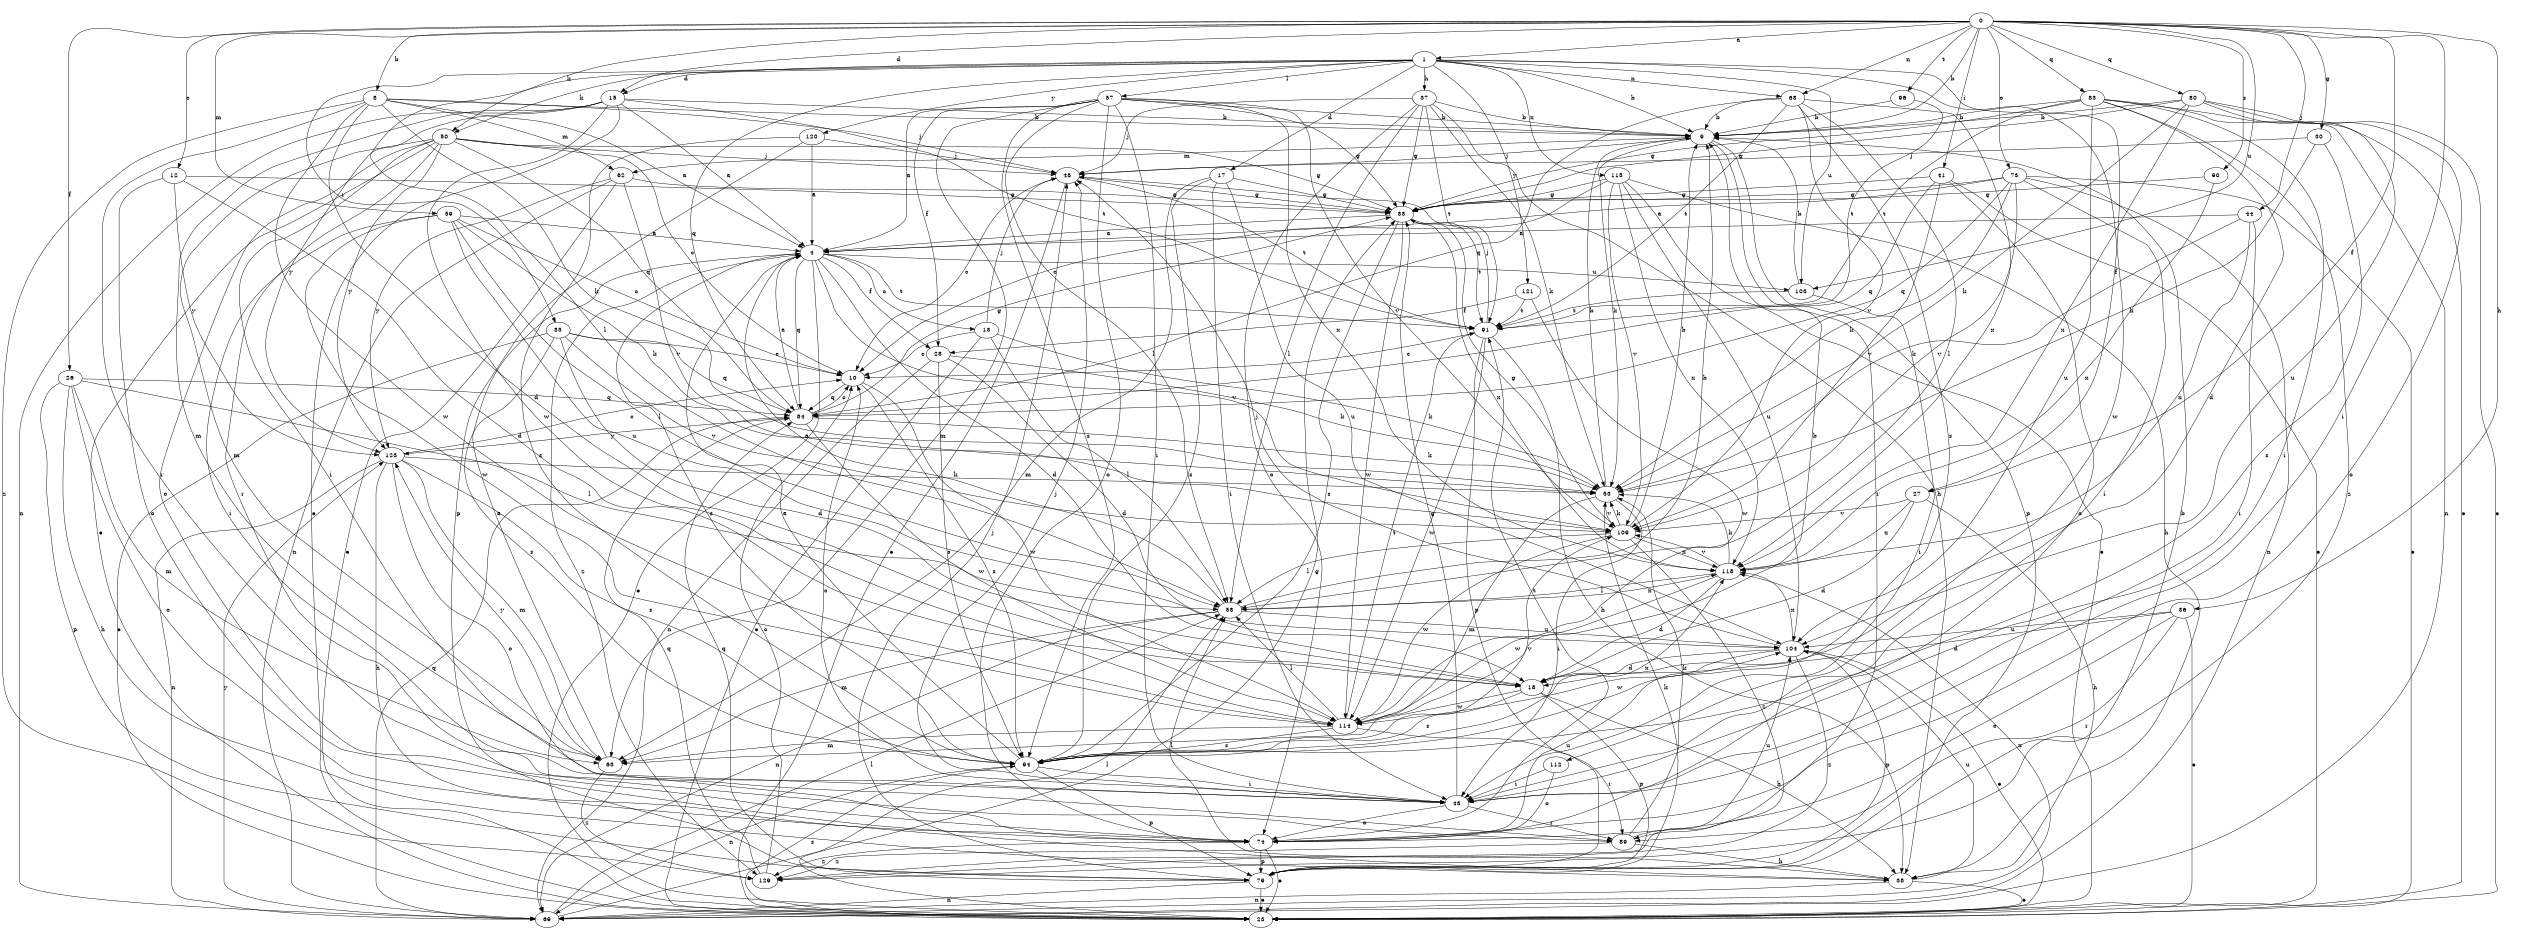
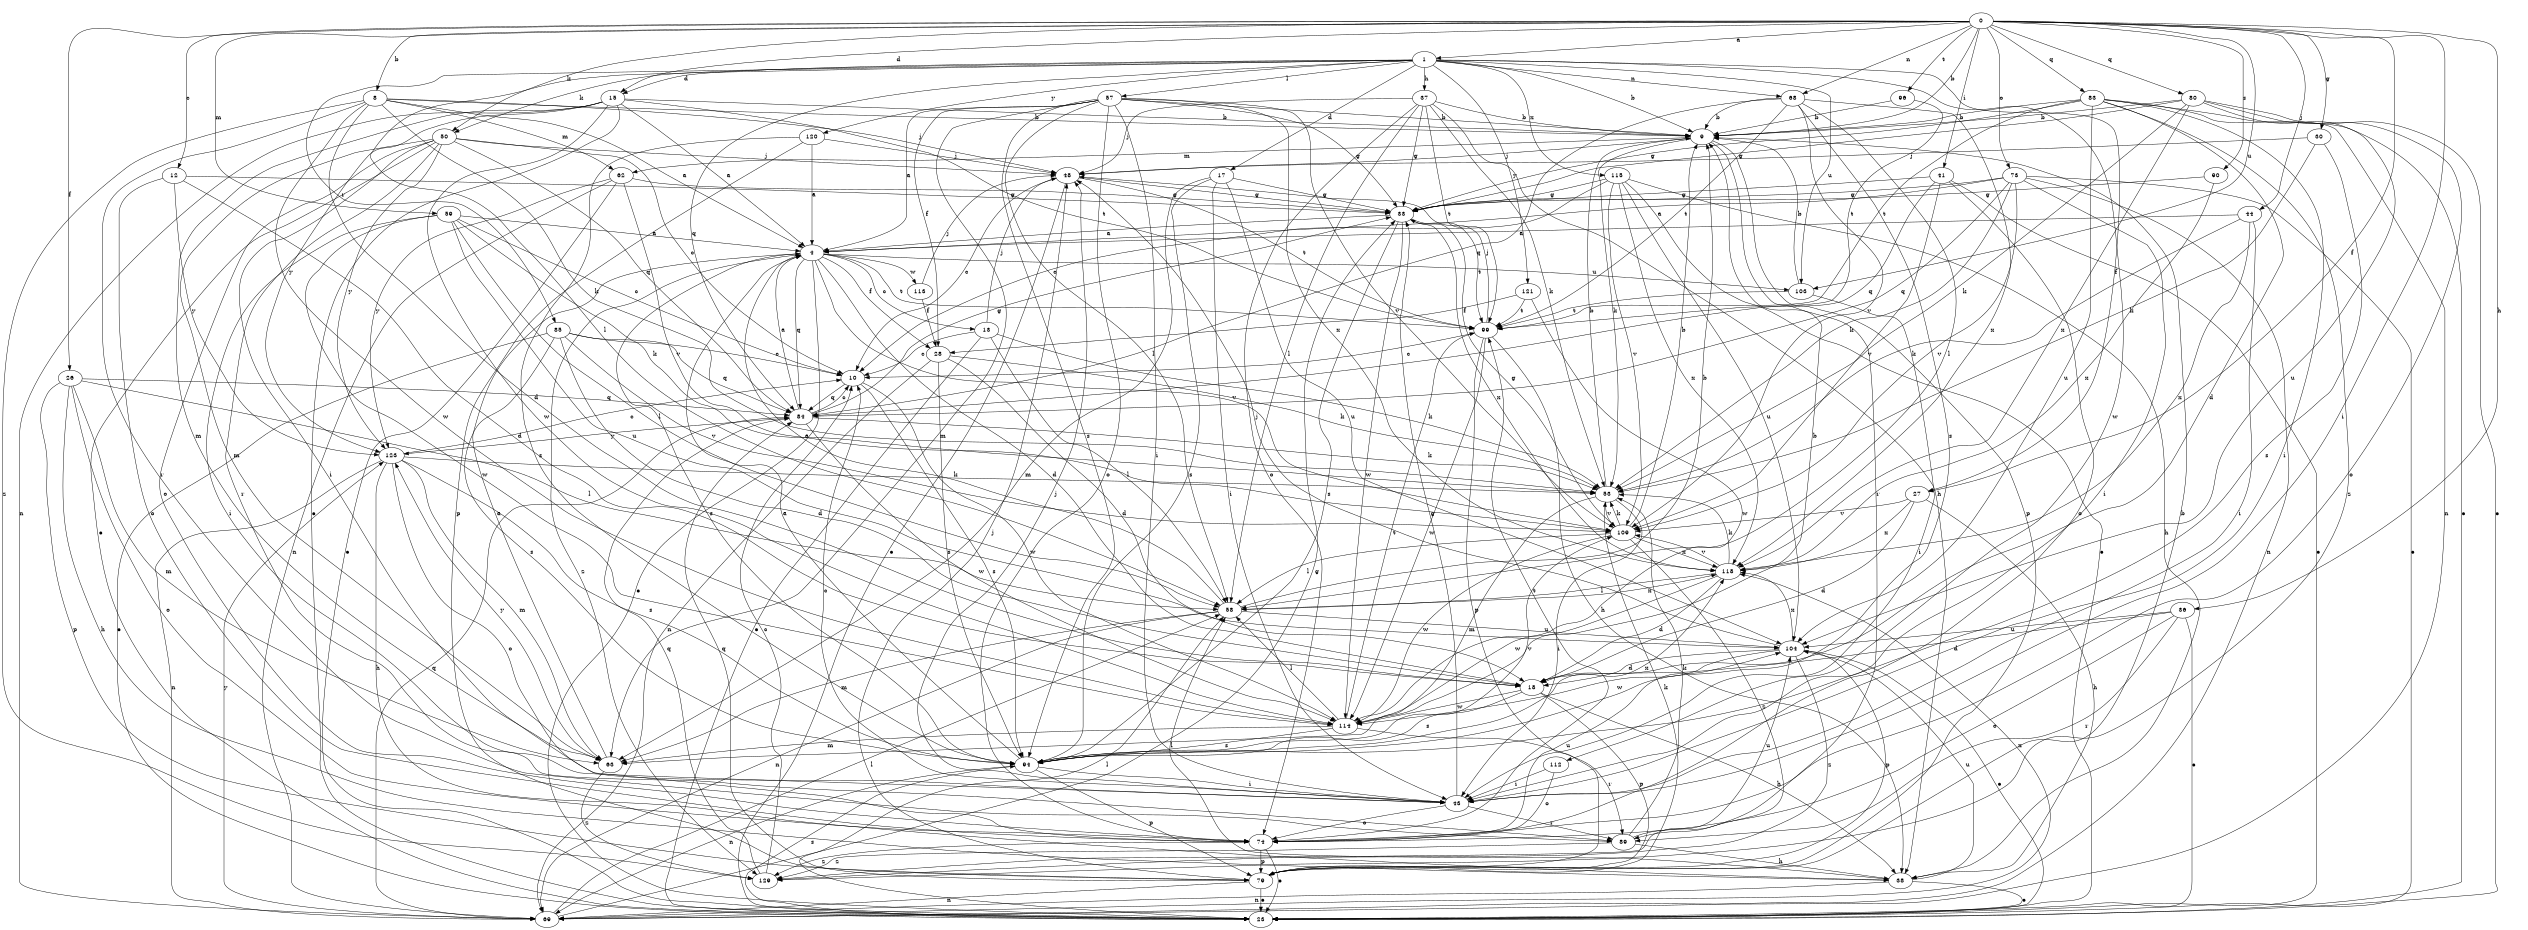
(949, 147) -> none
none -> (920, 292)
(1486, 330) -> (1486, 330)
